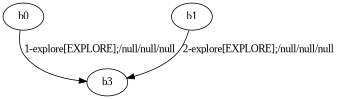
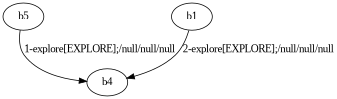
(23, 17) -> (23, 17)
(107, 82) -> (107, 82)
